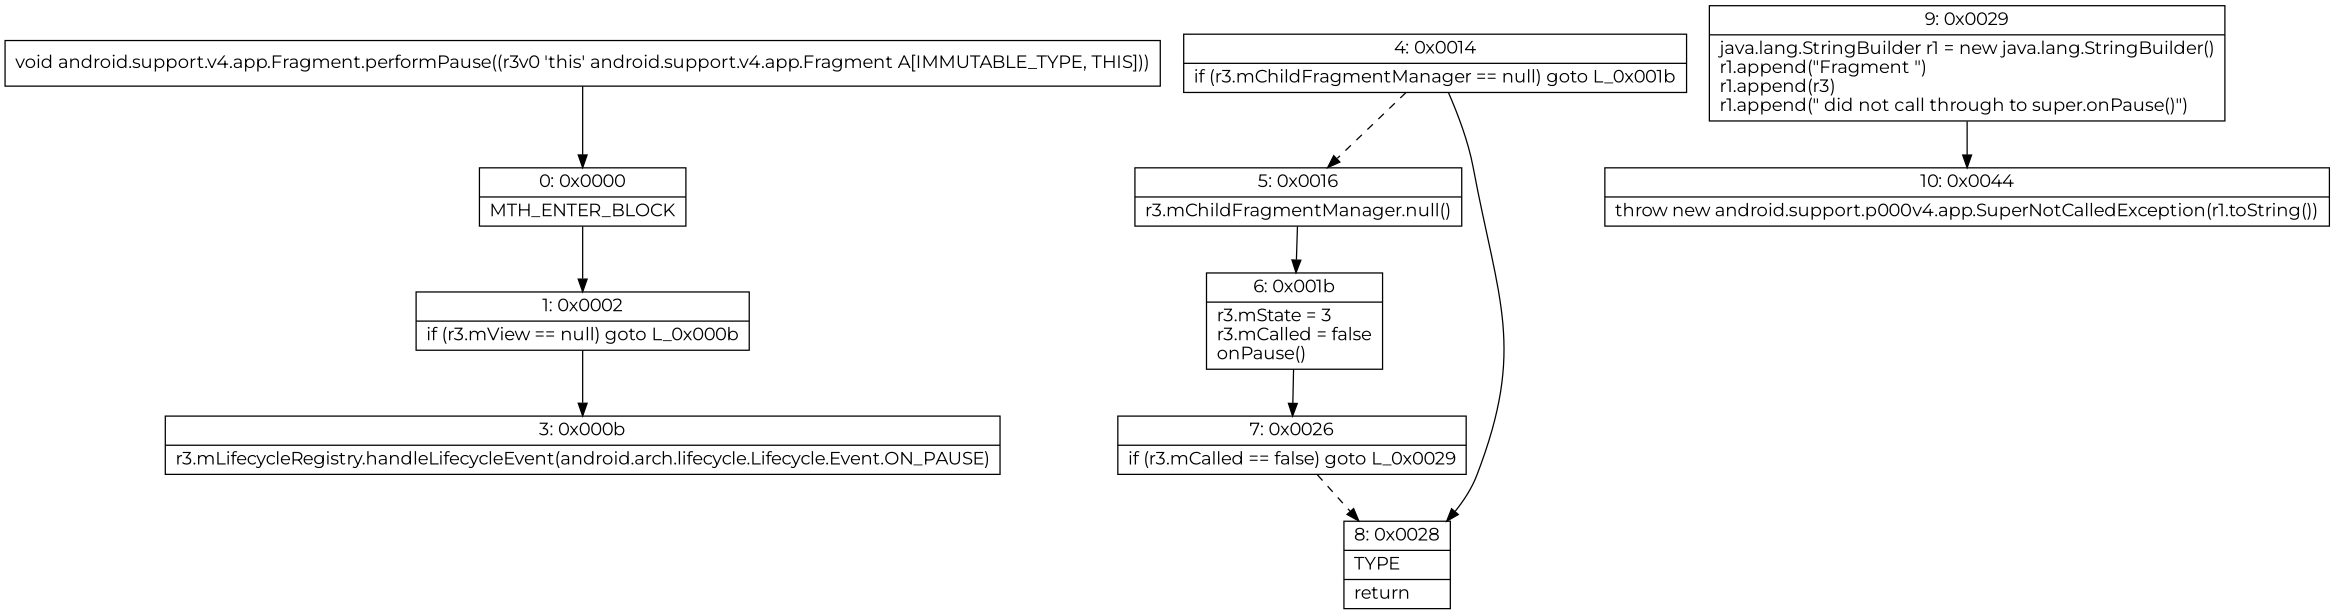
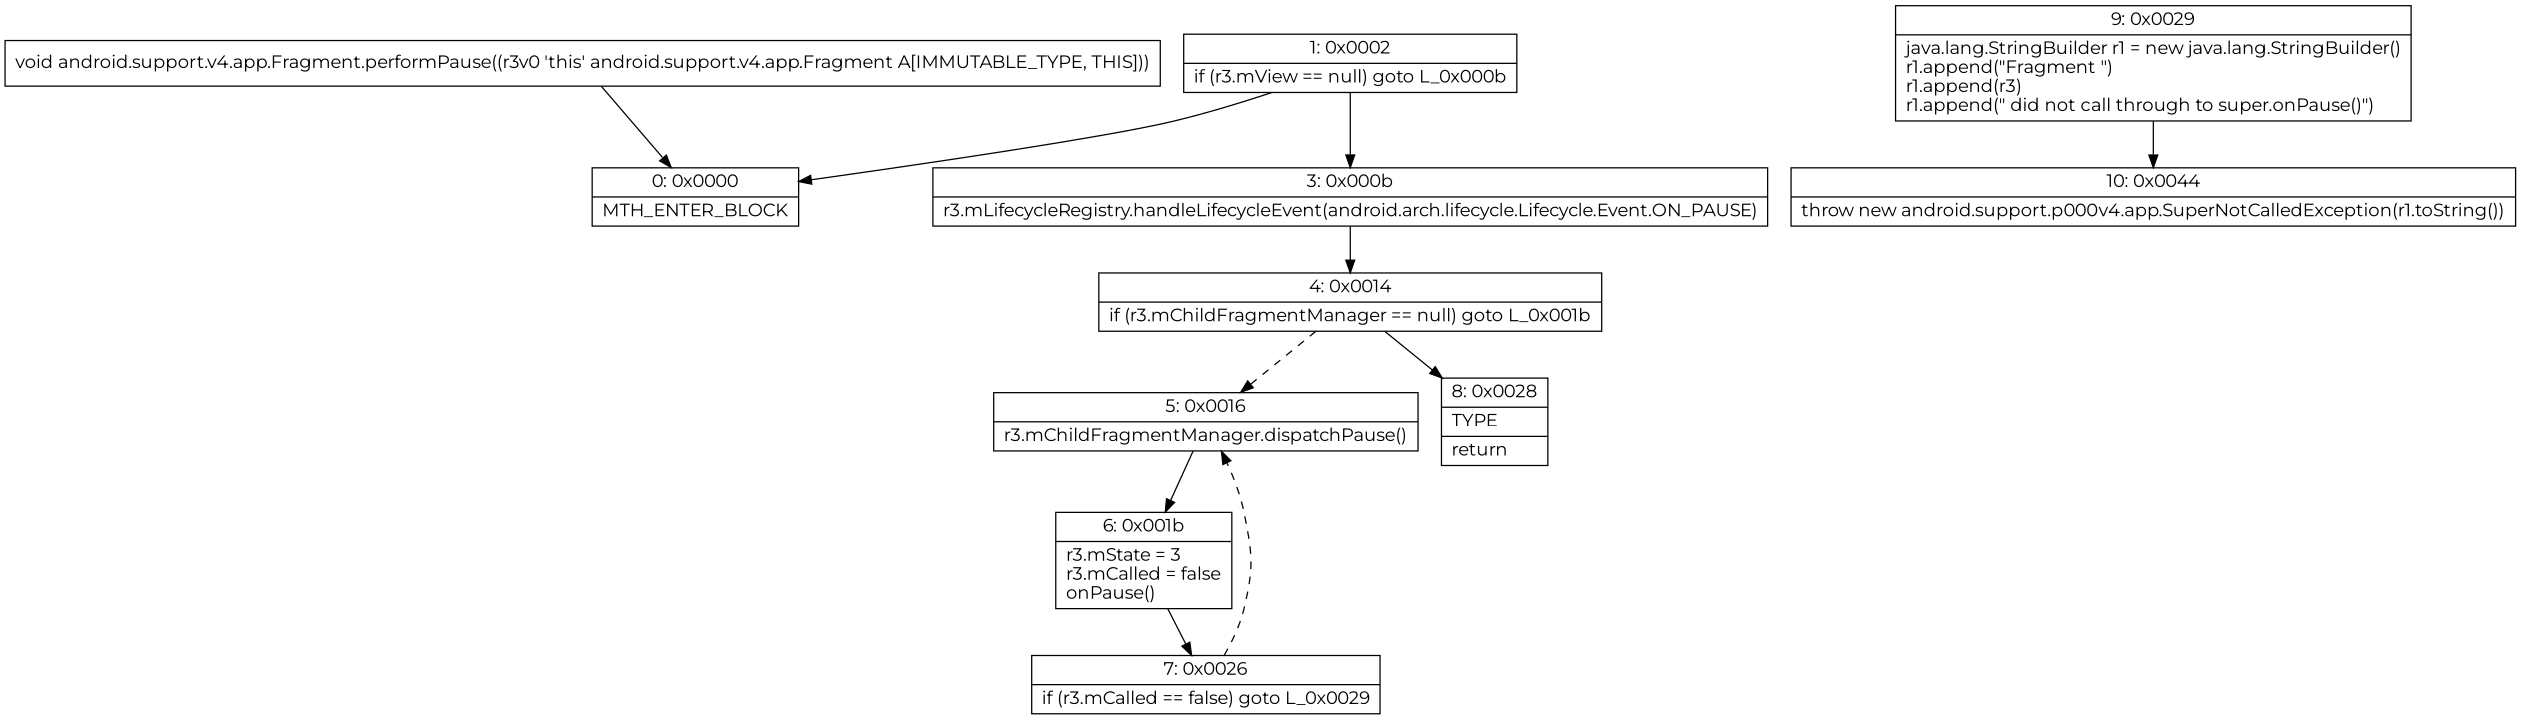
(1298, 211) -> (1206, 436)
none -> (1350, 243)
(583, 253) -> (1043, 145)
(1334, 493) -> (1251, 560)
